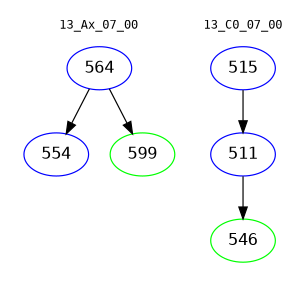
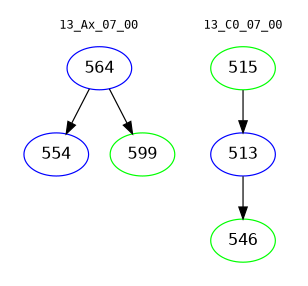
(243, 68) -> (243, 68)
(243, 154) -> (243, 154)
